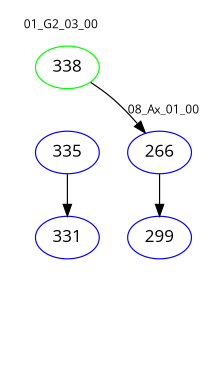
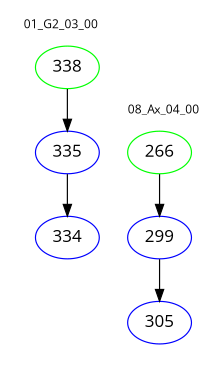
(126, 111) -> (67, 104)
(164, 111) -> (164, 111)
(160, 152) -> (160, 152)
(67, 238) -> (67, 238)
none -> (160, 323)
